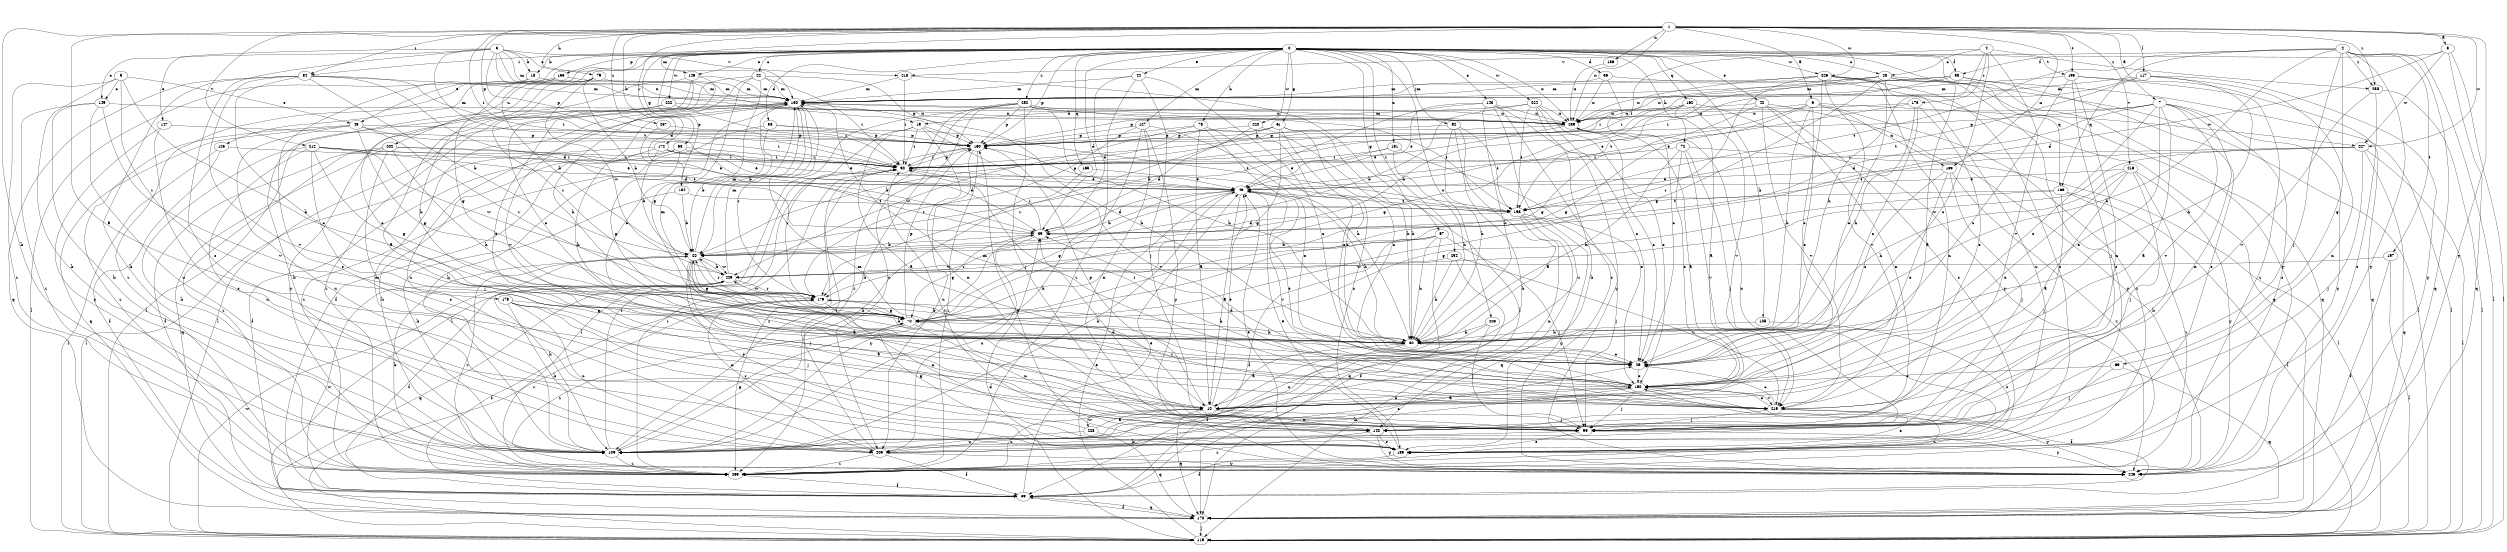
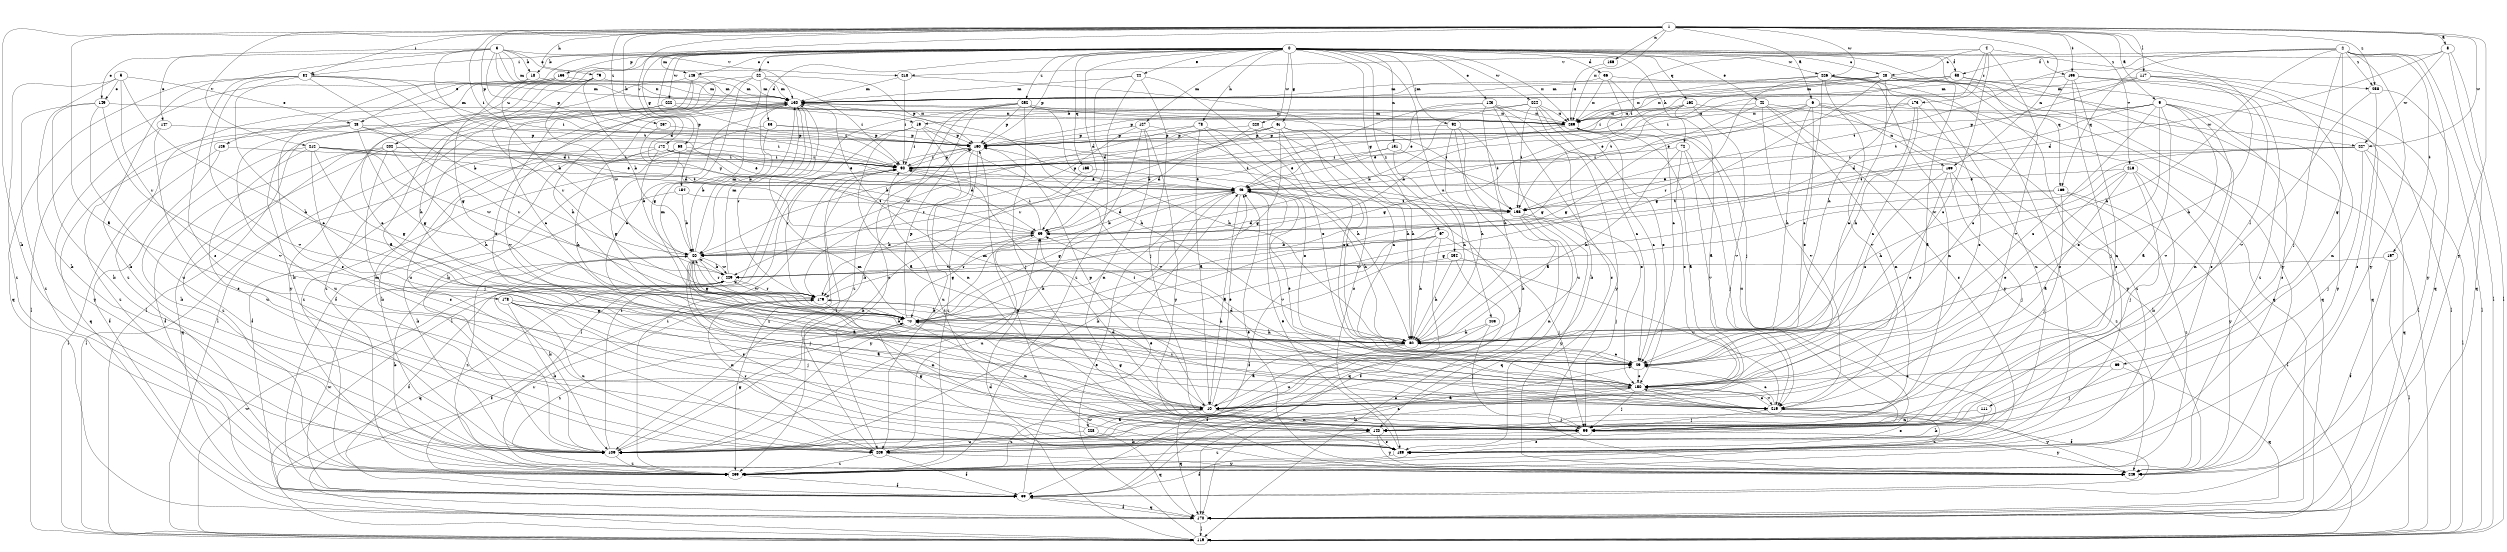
(2160, 103) -> (2160, 103)
(721, 169) -> (721, 169)
(864, 304) -> (1073, 352)
(1763, 322) -> none
none -> (1825, 349)
none -> (1984, 409)
(2343, 531) -> none
